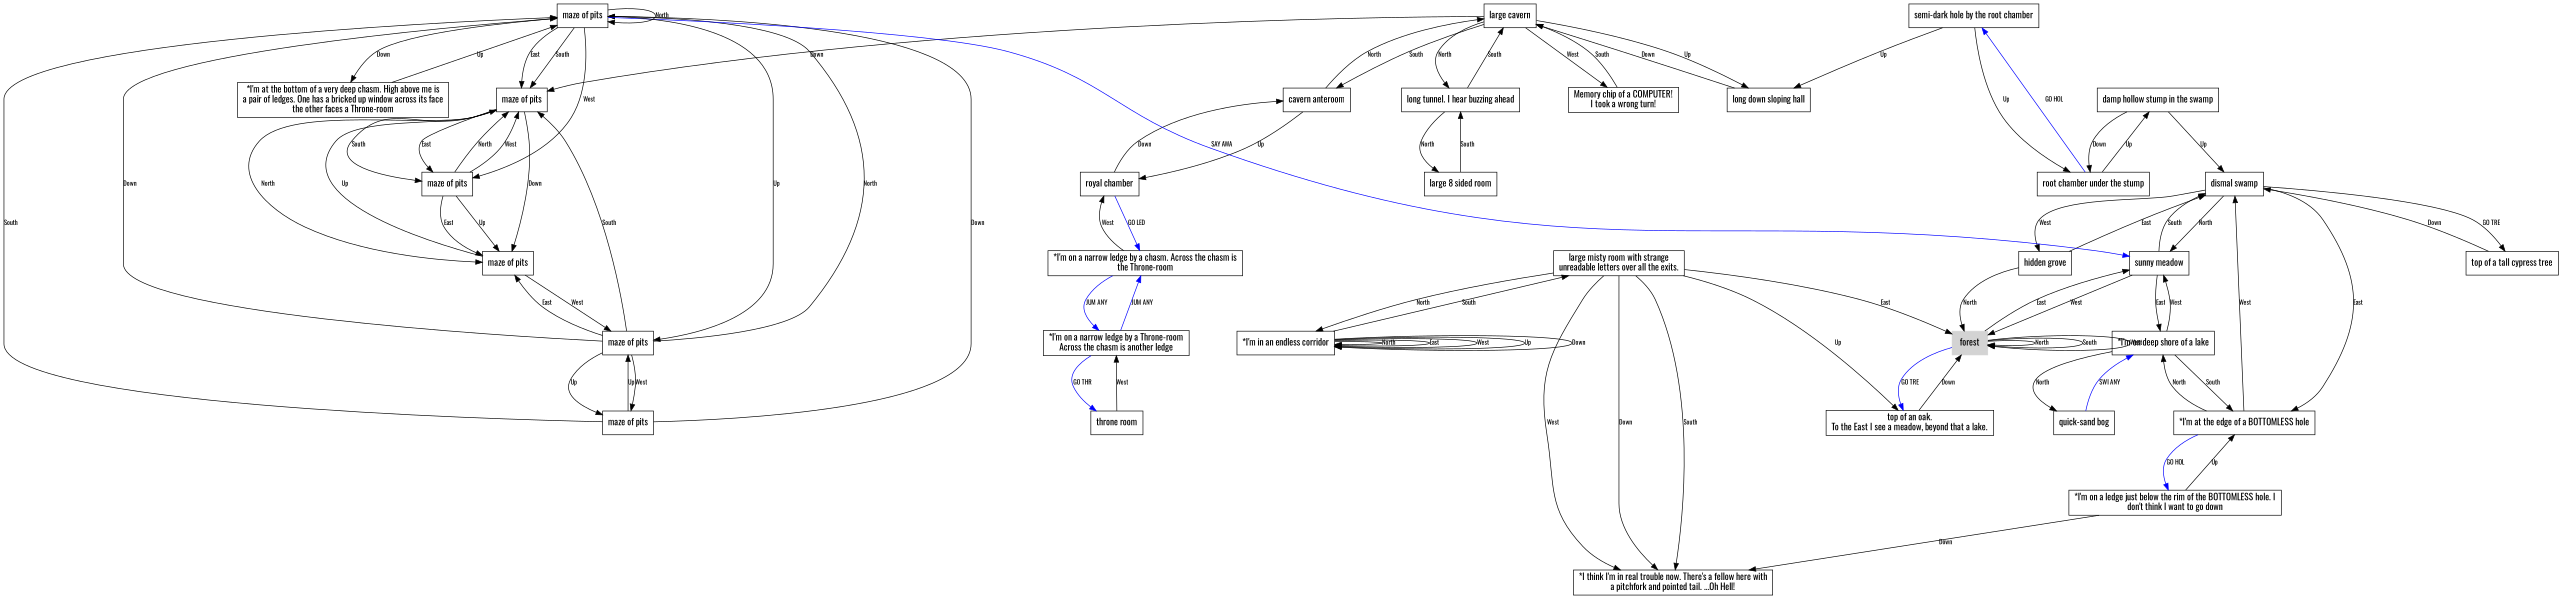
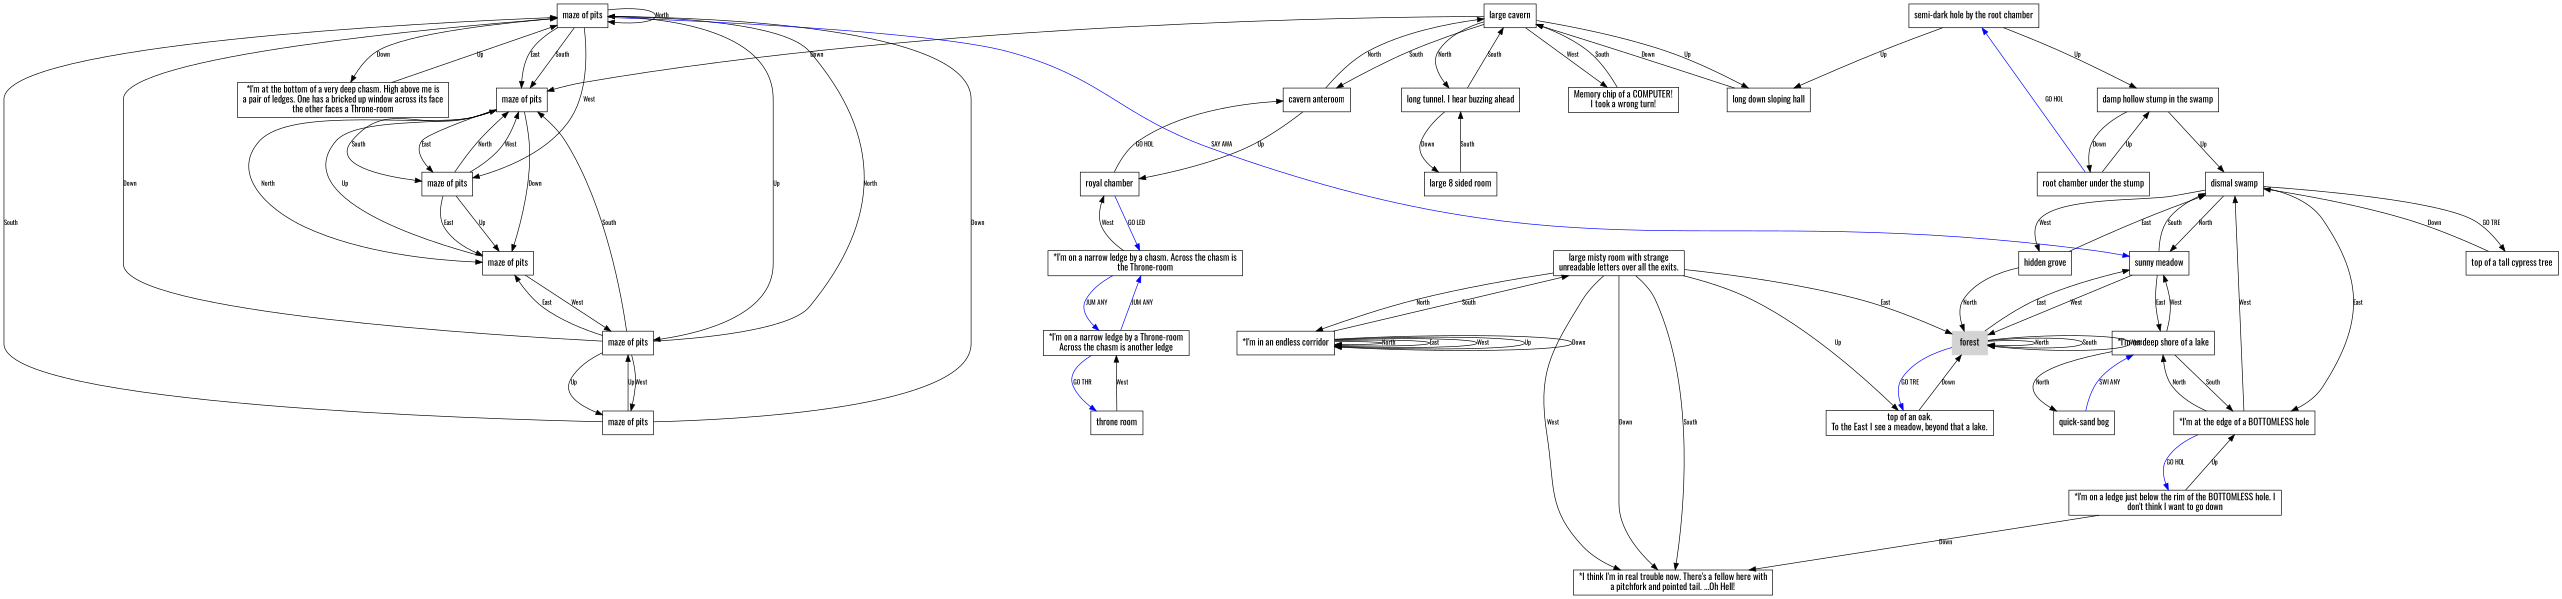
(1999, 111) -> (2068, 55)
(1145, 145) -> (1145, 145)
(1428, 145) -> (1428, 145)
